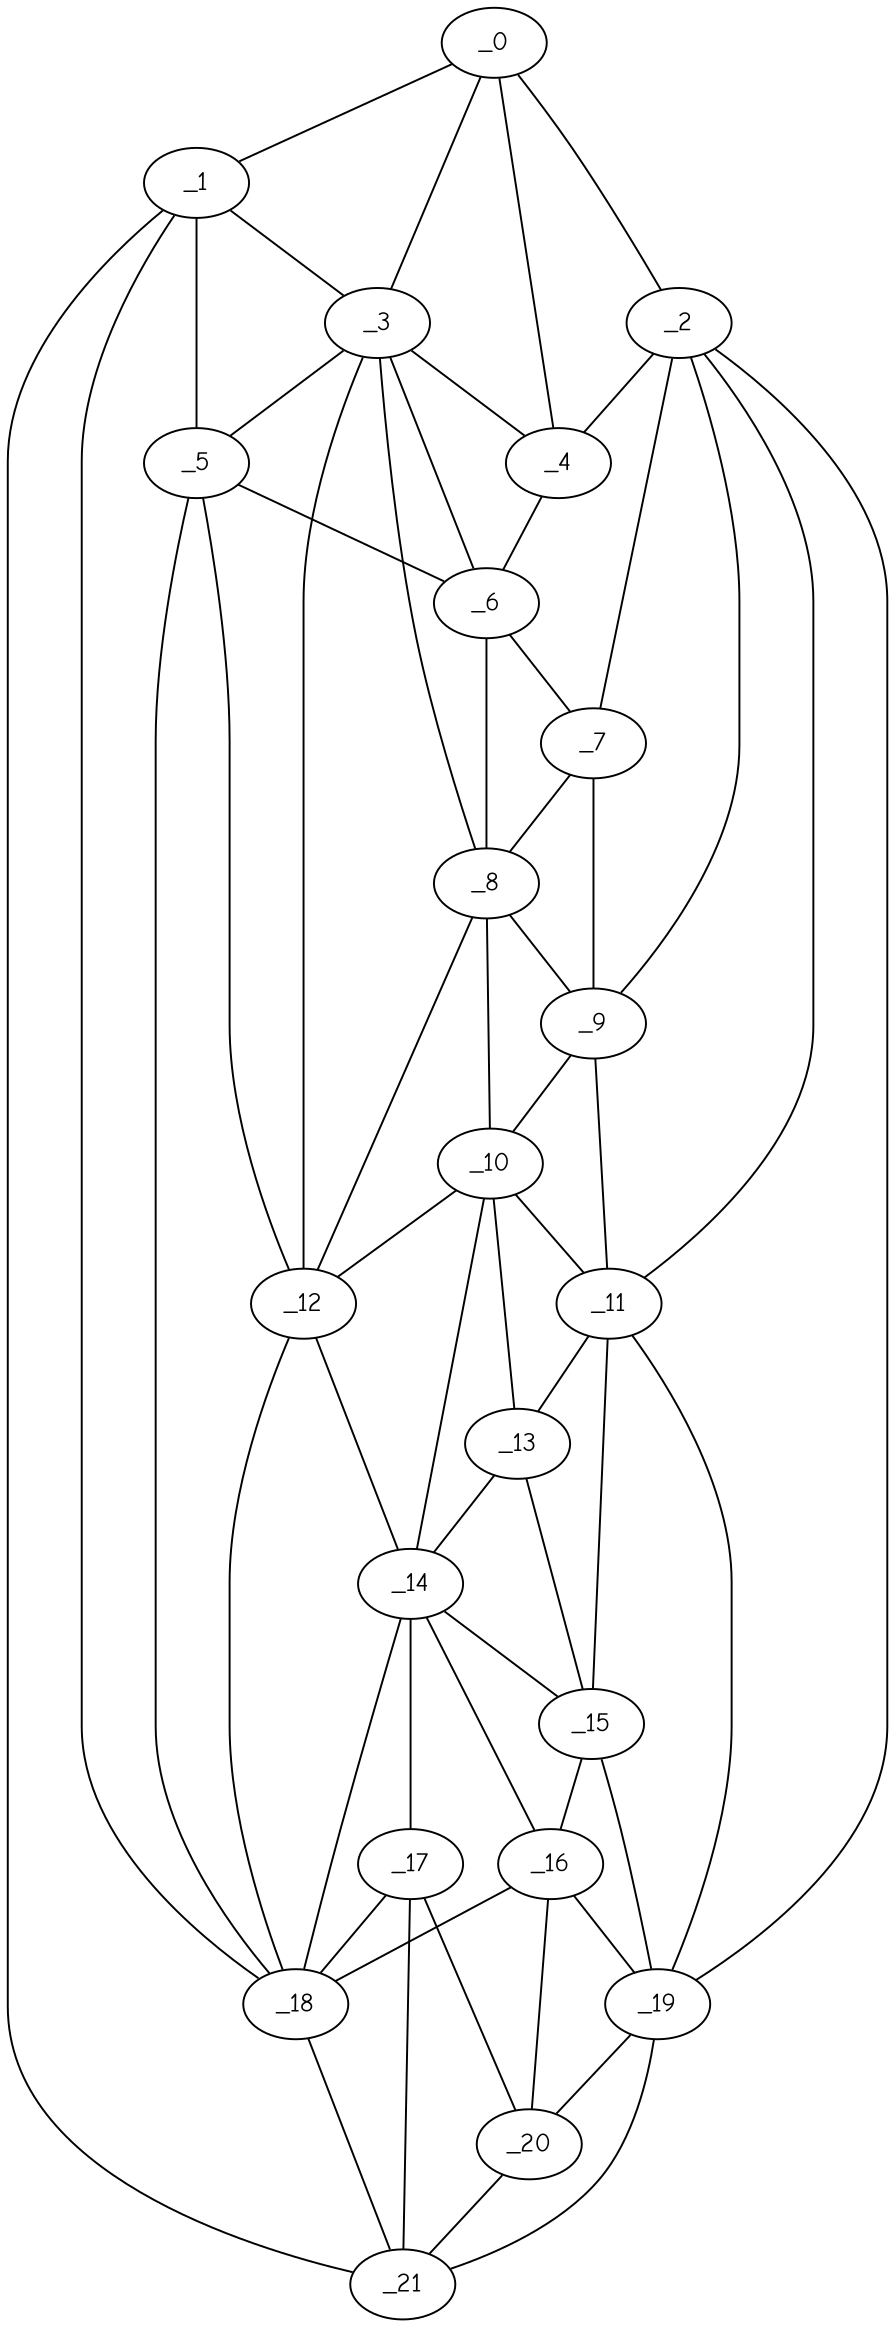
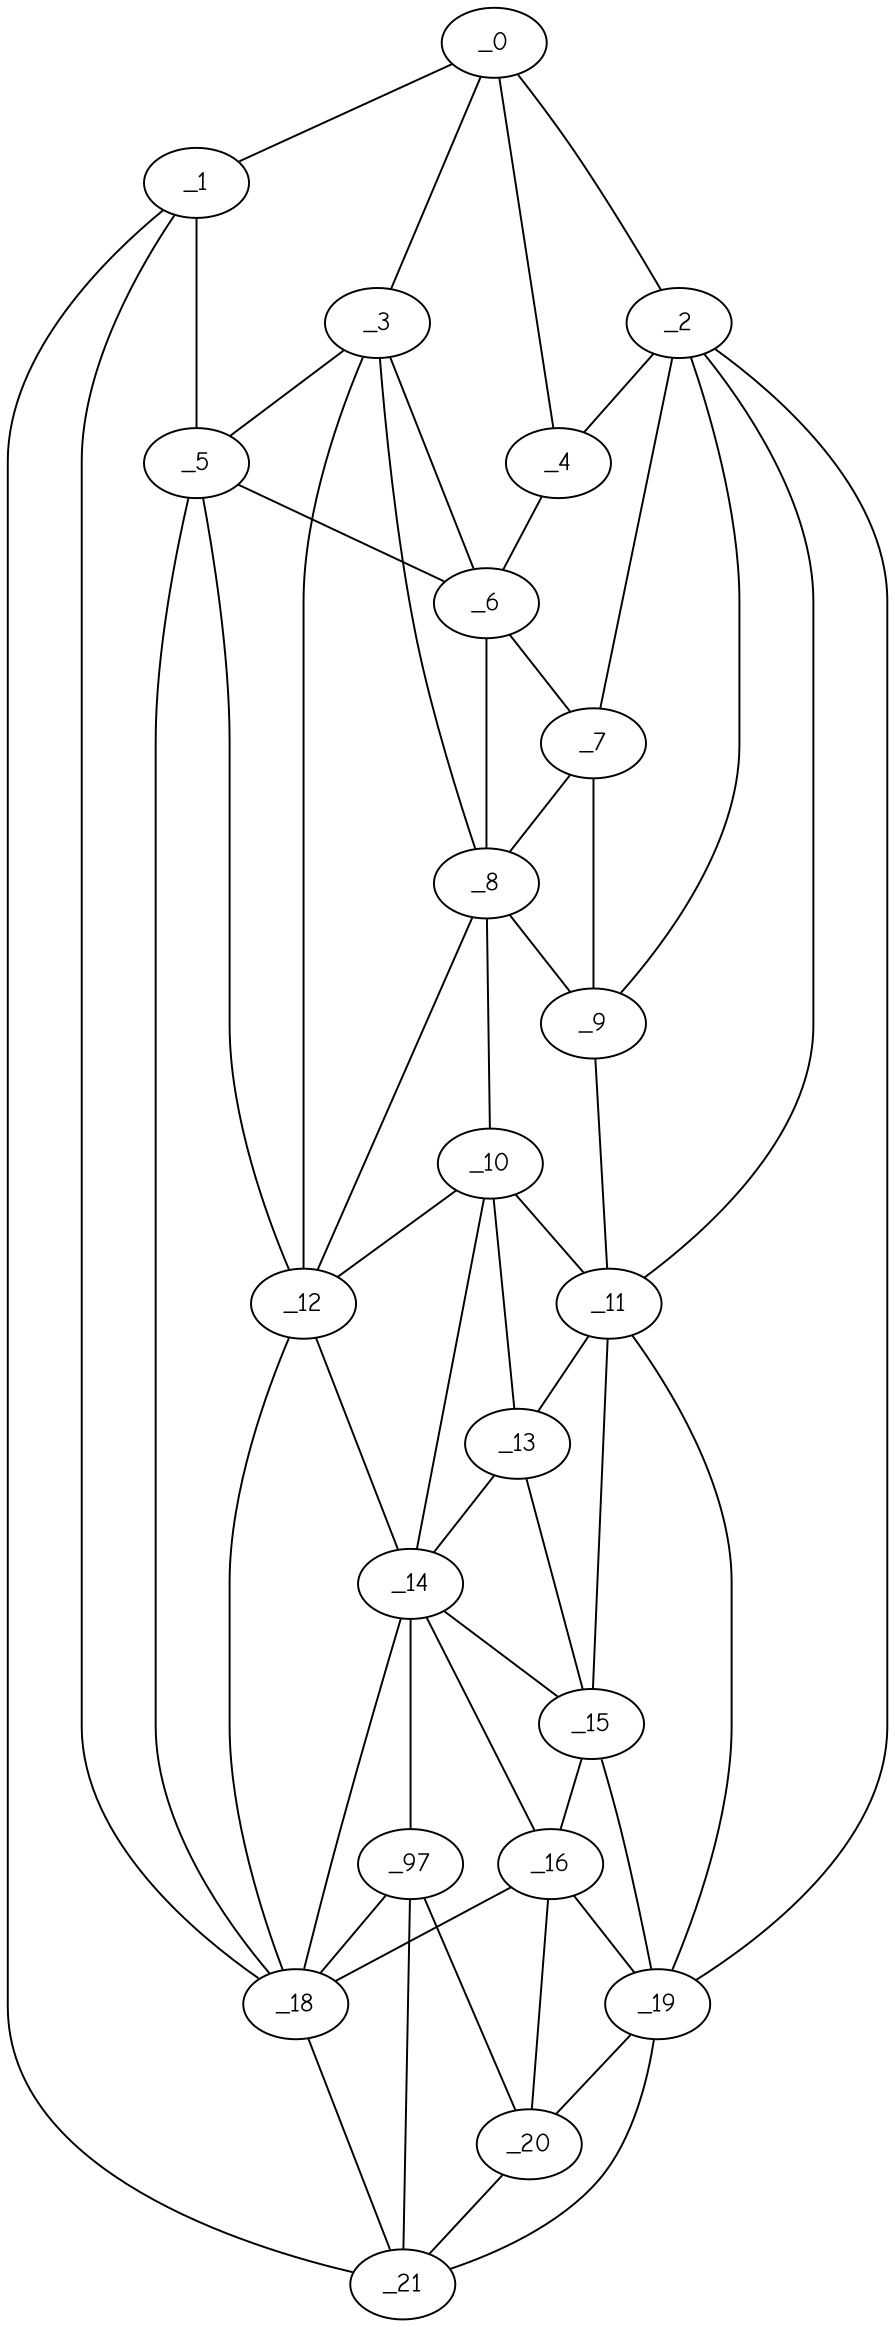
(287, 253) -> none
(468, 393) -> none
(542, 1094) -> none
(411, 1864) -> (411, 1864)
